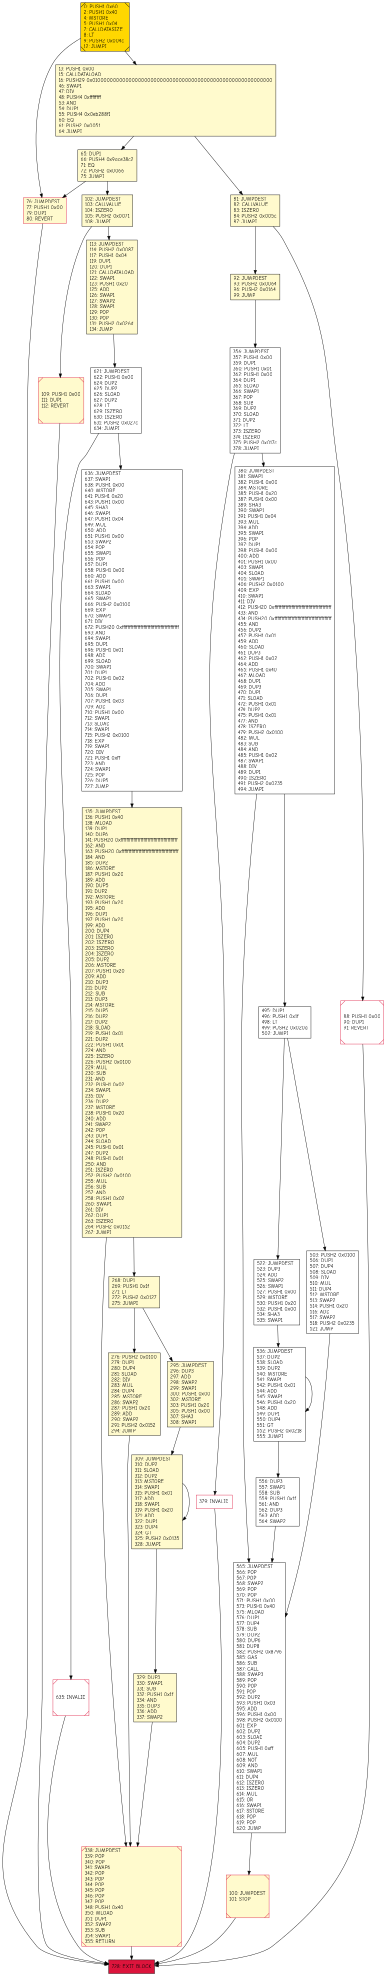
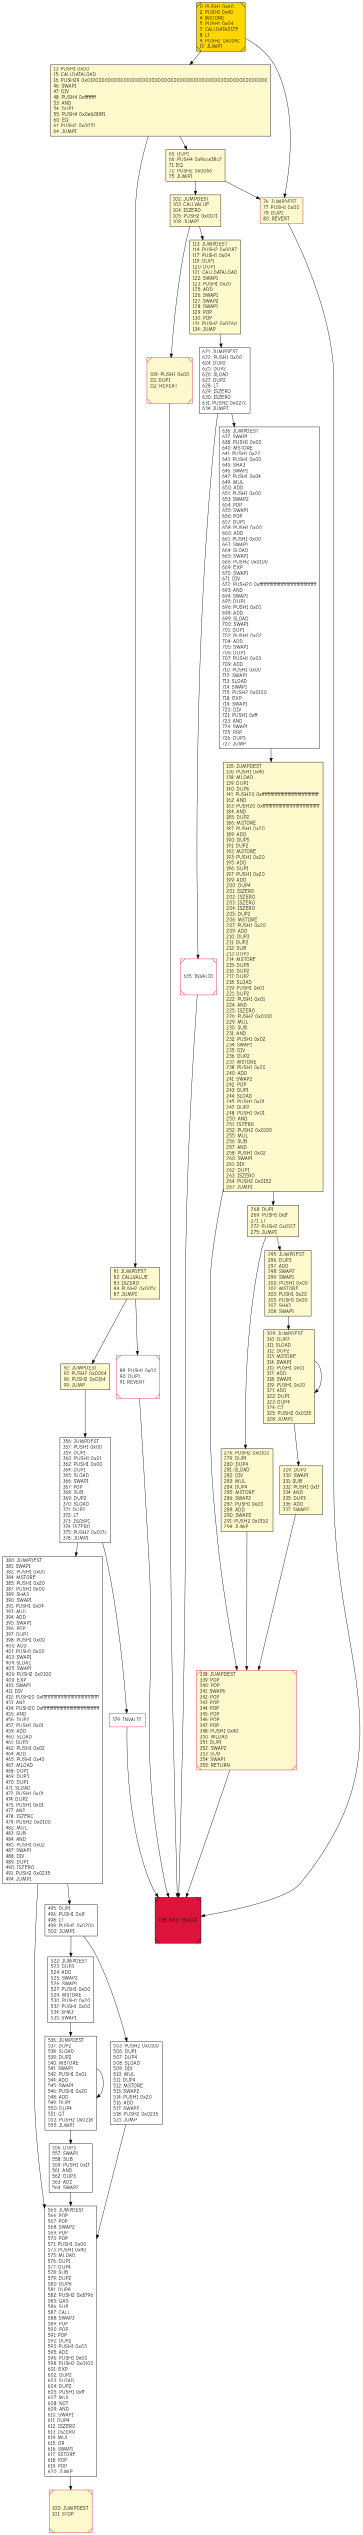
(202, 1950) -> none
(132, 1967) -> (178, 1920)
